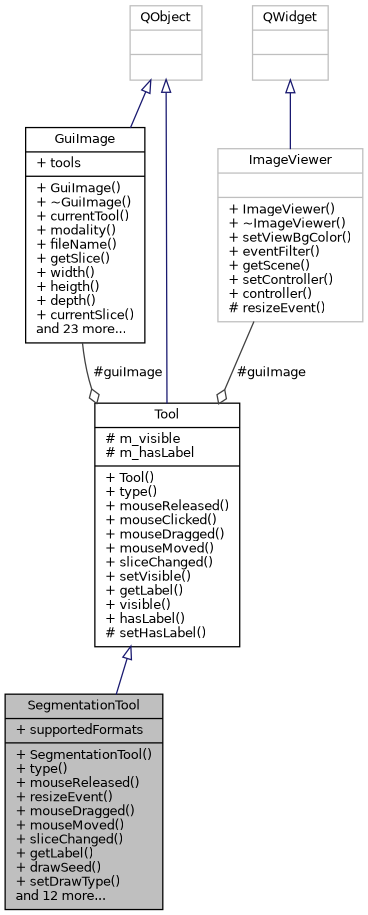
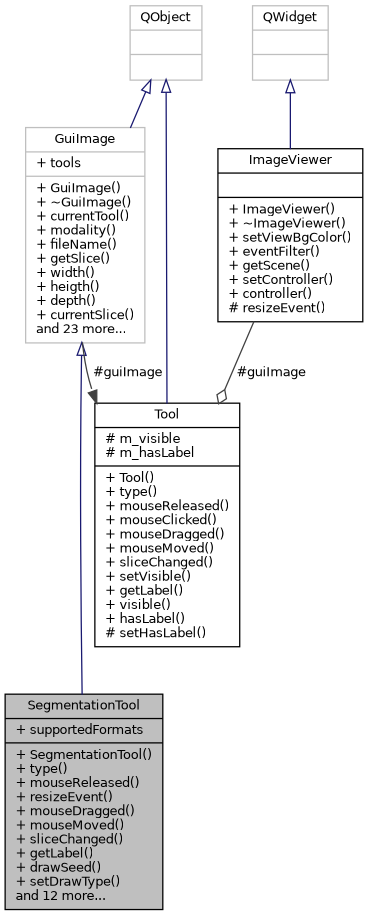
(85, 235) -> (85, 235)
(290, 235) -> (290, 235)
(86, 366) -> (86, 366)
(122, 677) -> (81, 525)
